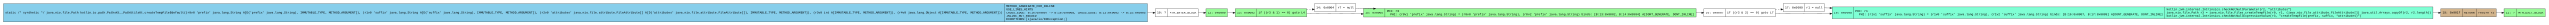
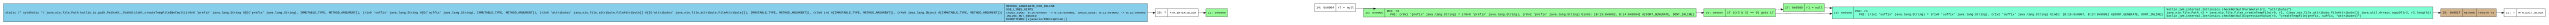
(1804, 8) -> (1804, 8)
(1271, 13) -> none
(1740, 13) -> (1740, 13)
(2525, 13) -> (2525, 13)
